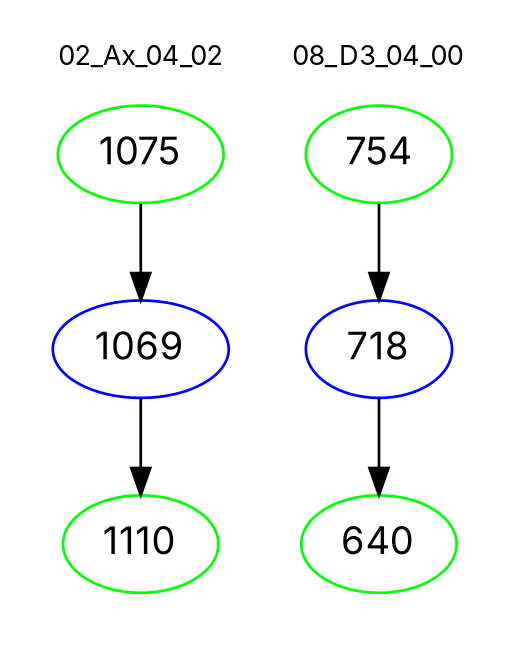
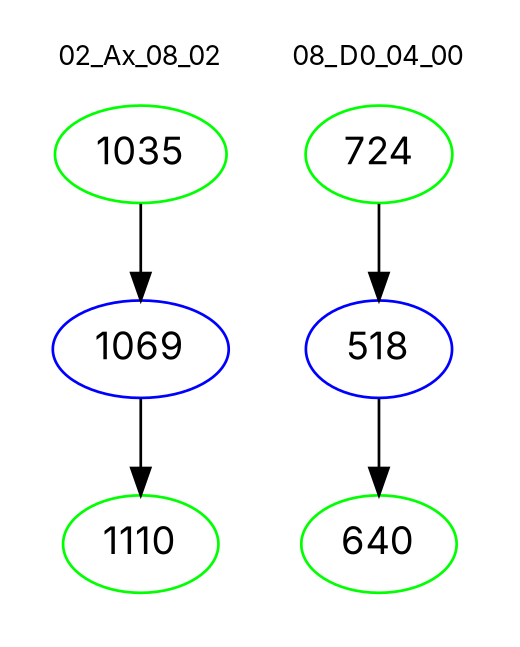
(141, 58) -> (141, 58)
(379, 58) -> (379, 58)
(141, 154) -> (141, 154)
(379, 154) -> (379, 154)
(379, 349) -> (379, 349)
